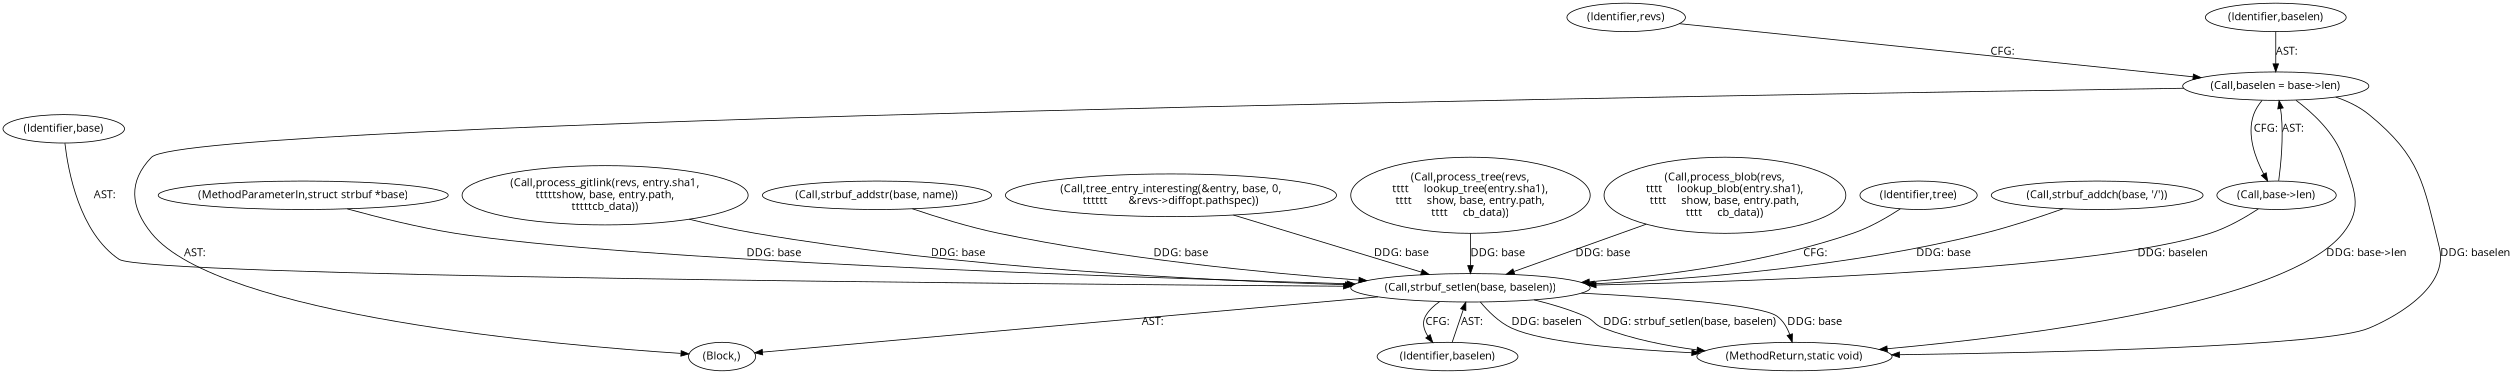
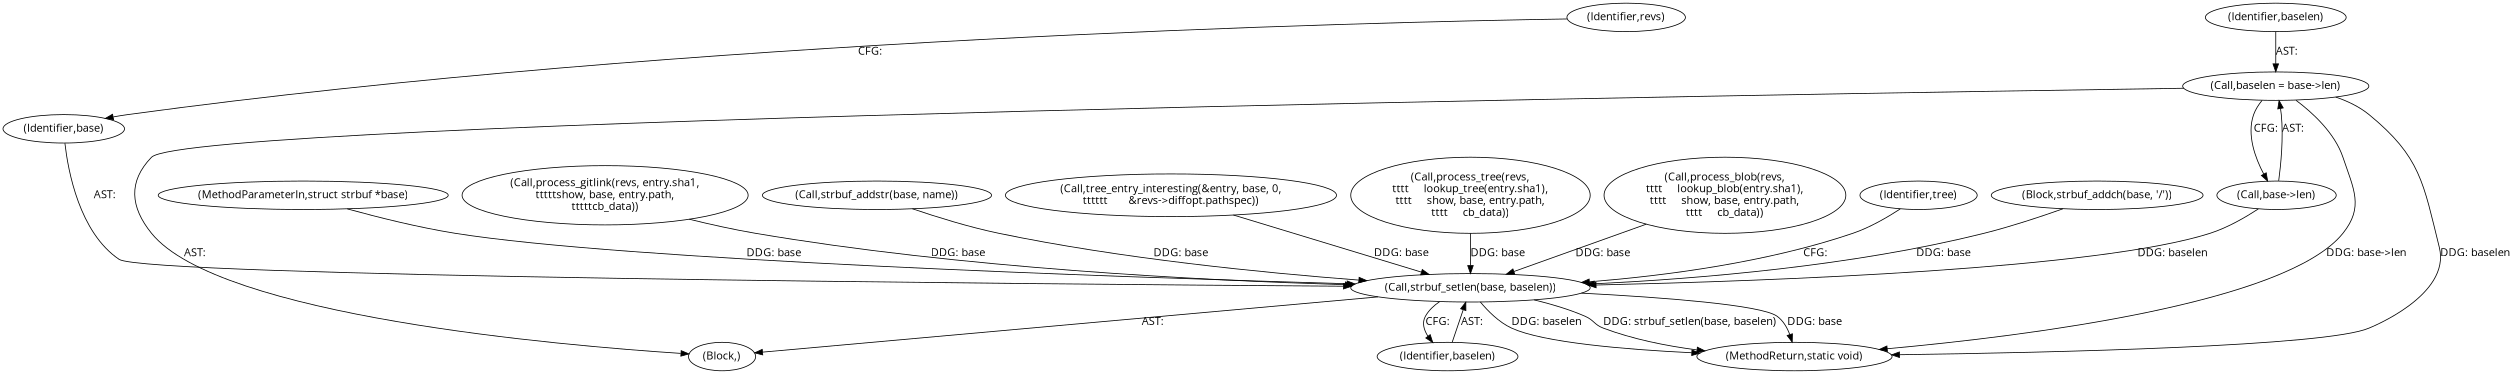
(1936, 50) -> (839, 48)
(2097, 195) -> (2097, 195)
